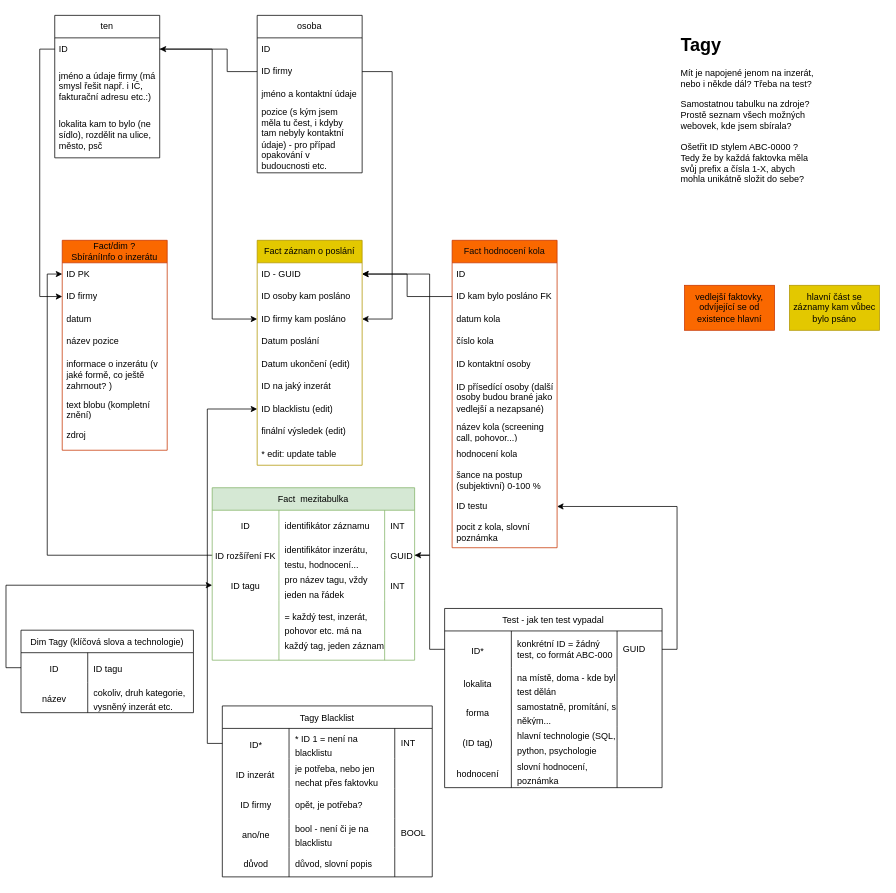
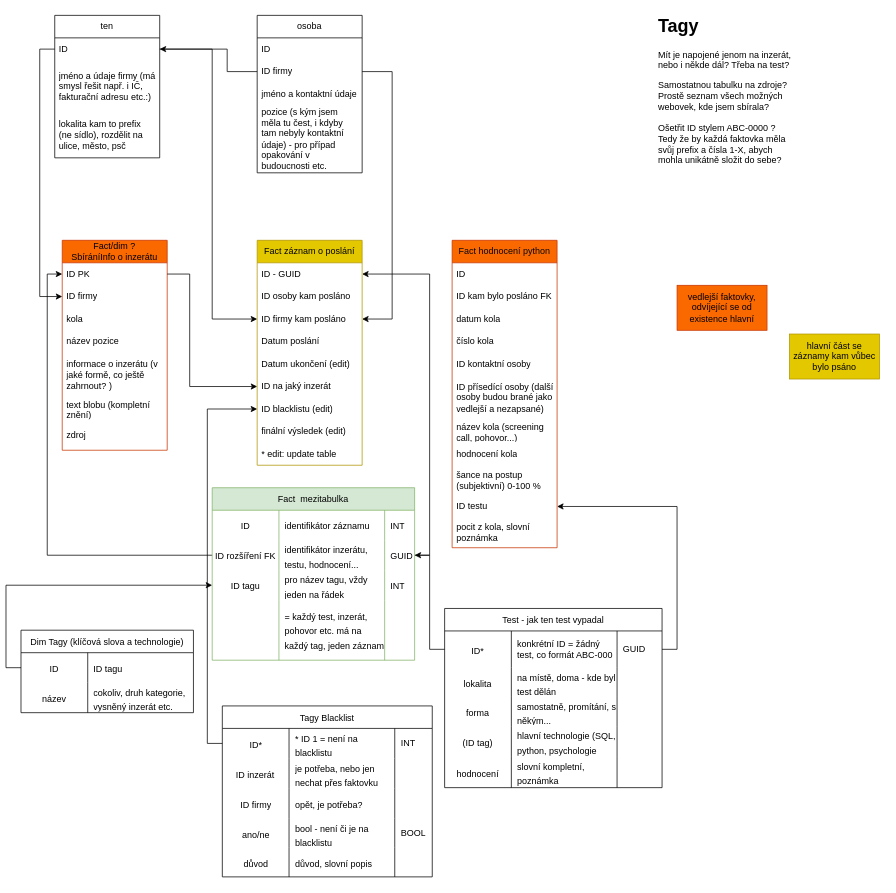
(108, 135) -> (108, 135)
(748, 143) -> (726, 124)
(504, 252) -> (504, 252)
(418, 297) -> none
(729, 308) -> (722, 308)
(834, 308) -> (834, 357)
(79, 319) -> (75, 319)
none -> (189, 361)
(567, 773) -> (567, 773)
